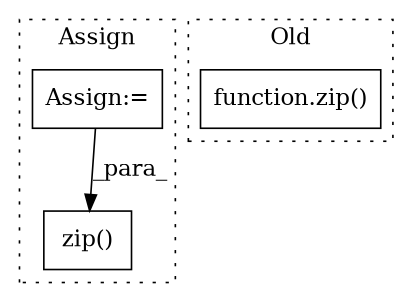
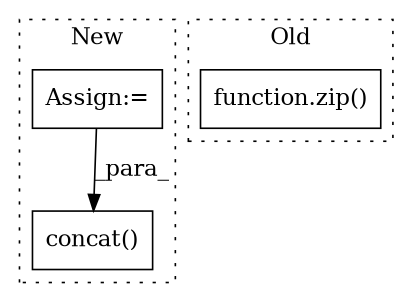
(97, 38) -> (97, 38)
(88, 240) -> (93, 240)
